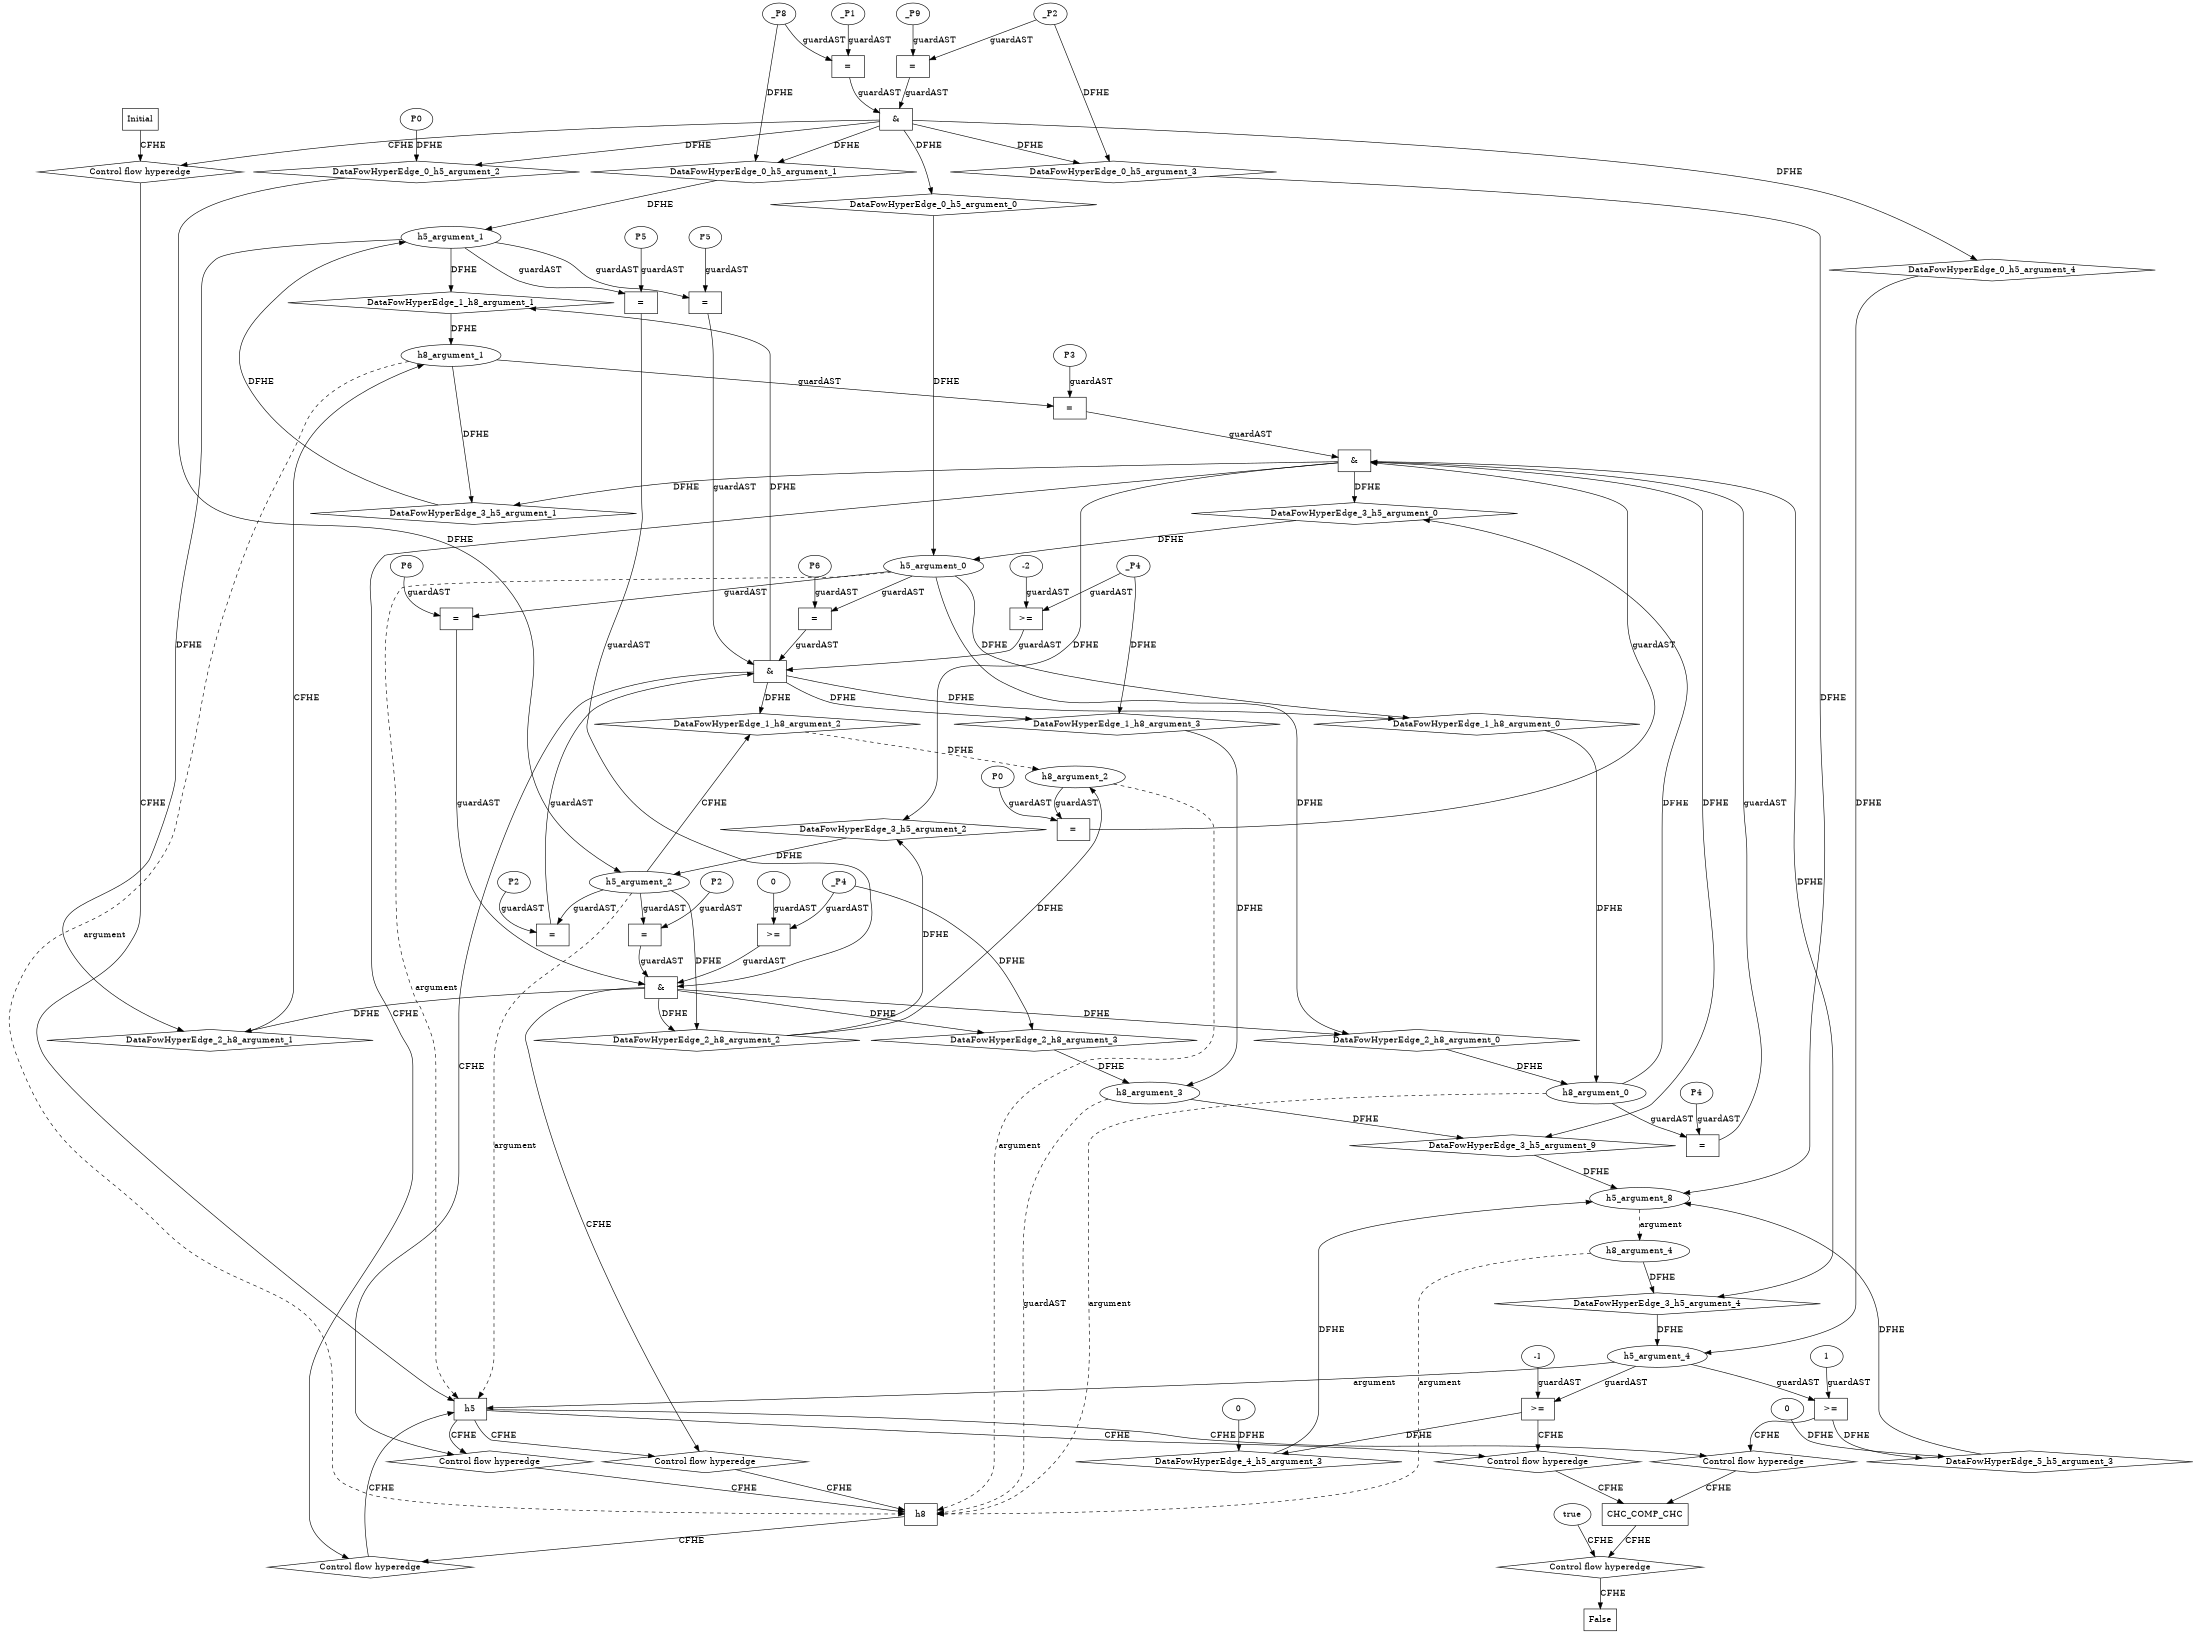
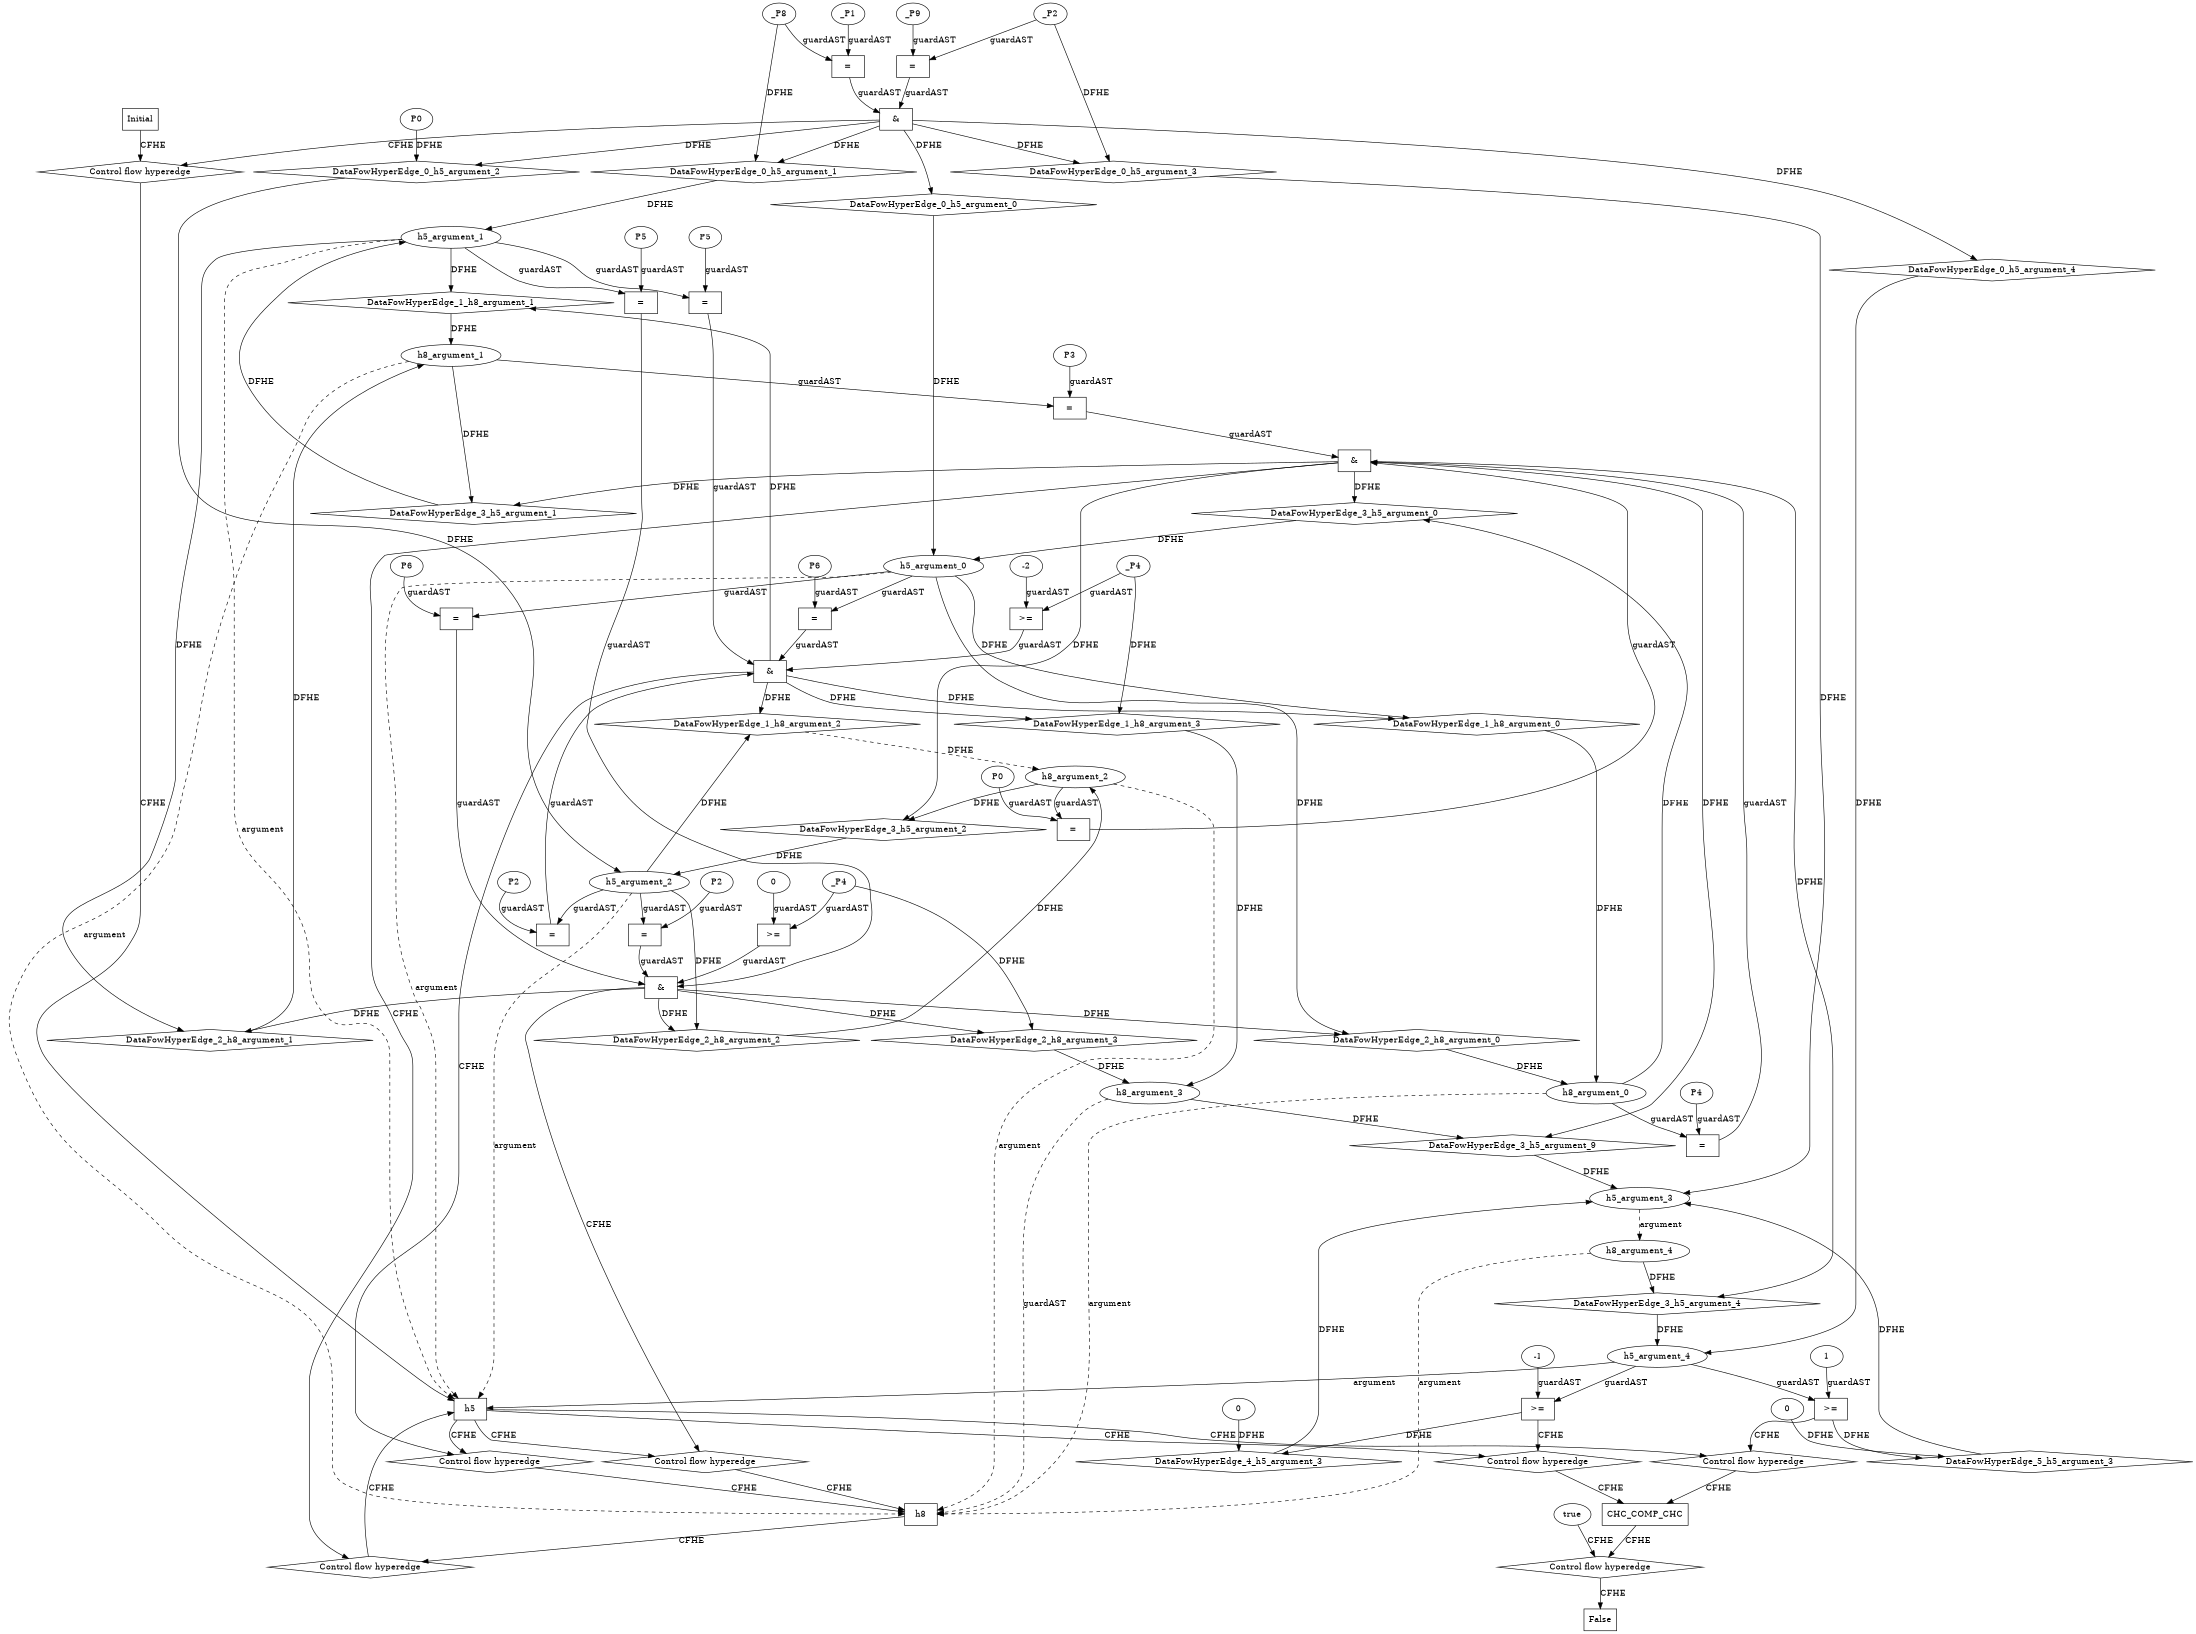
(307, 698) -> (307, 698)
none -> (234, 792)
(714, 803) -> (714, 803)
(923, 988) -> (975, 798)
(1640, 1198) -> (1640, 1198)
